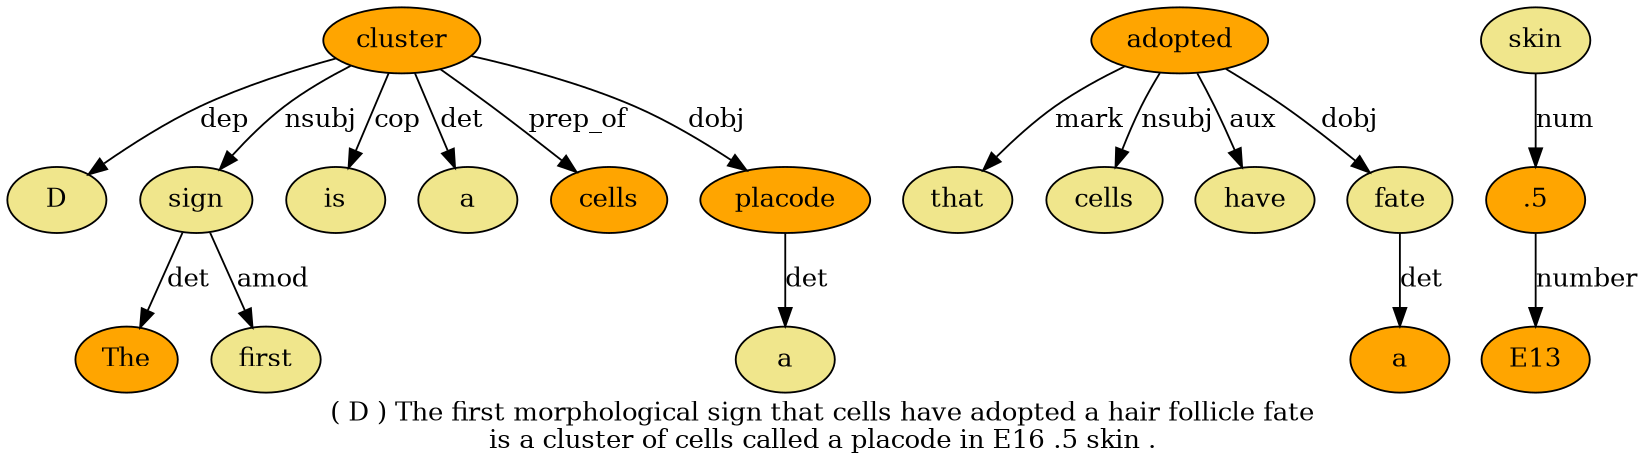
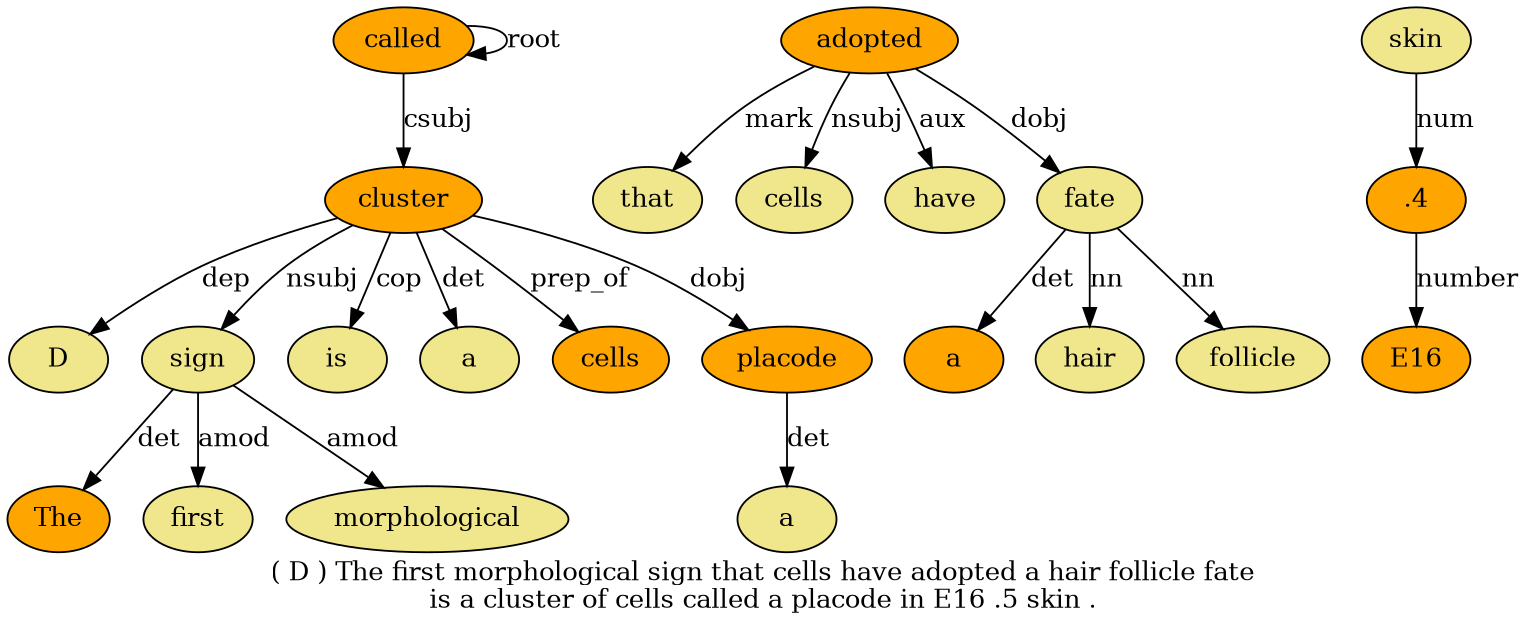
none -> (404, 40)
(1536, 200) -> (1416, 200)
none -> (1090, 360)
none -> (1253, 360)
(1536, 360) -> (1416, 360)
none -> (427, 519)
